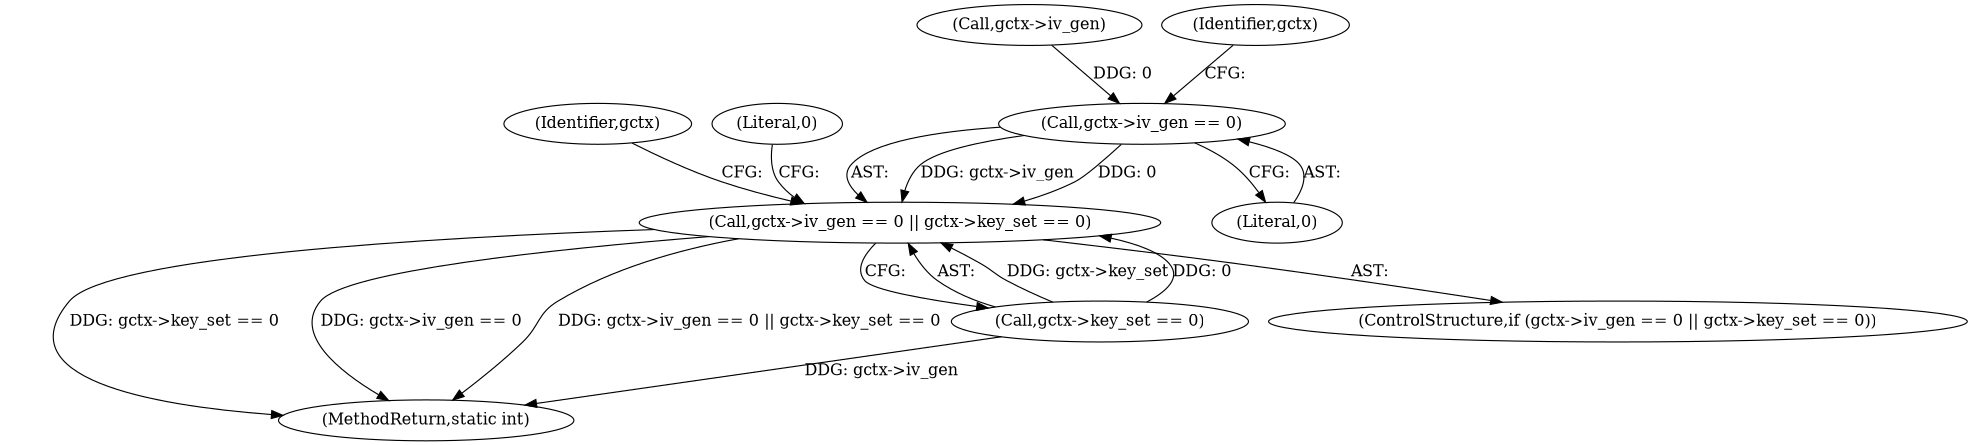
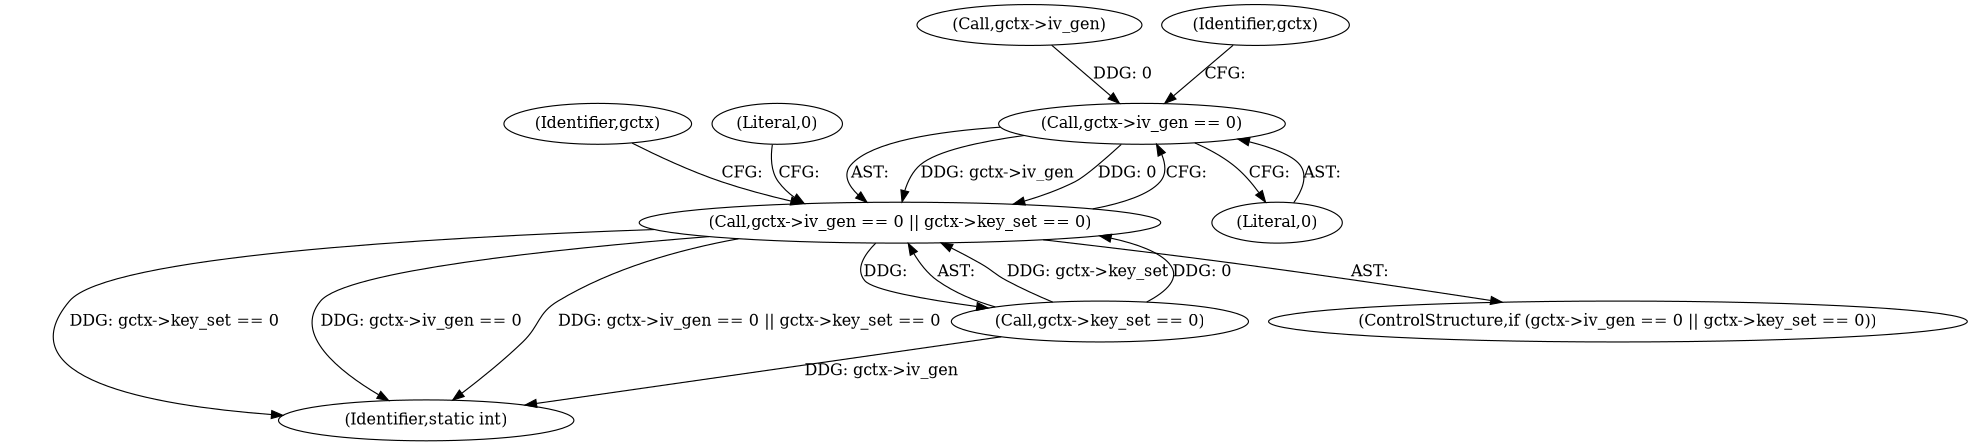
none -> (1142, 195)
(888, 272) -> (888, 272)
(426, 420) -> (426, 420)
